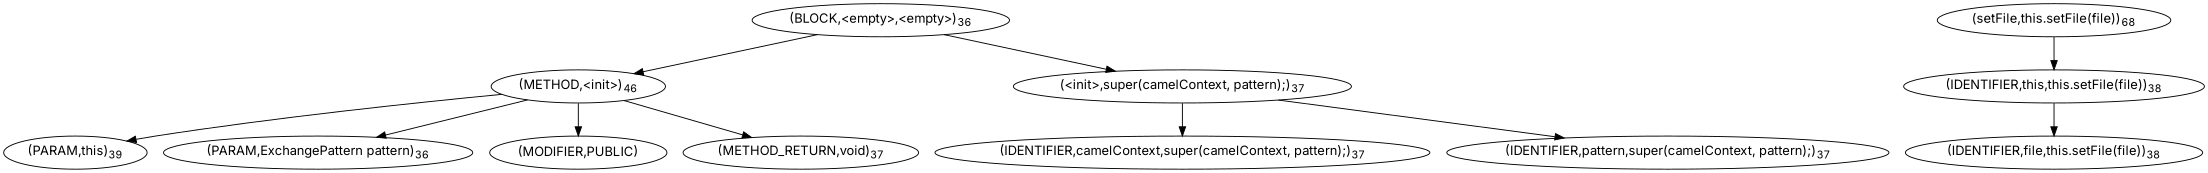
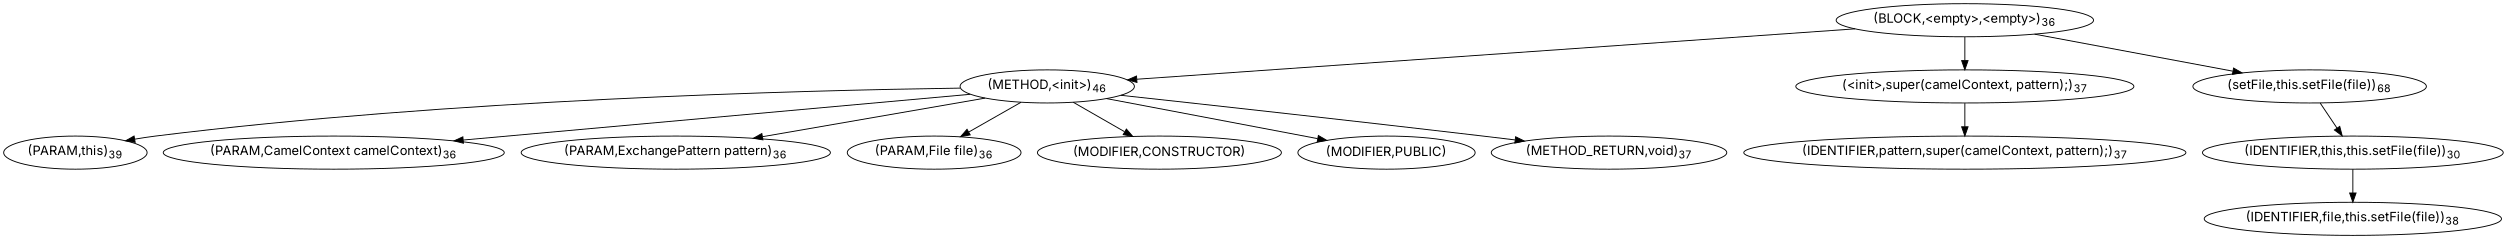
none -> (2134, 53)
(2155, 85) -> (2454, 151)
none -> (334, 153)
none -> (934, 153)
none -> (1159, 153)
(1182, 153) -> none
